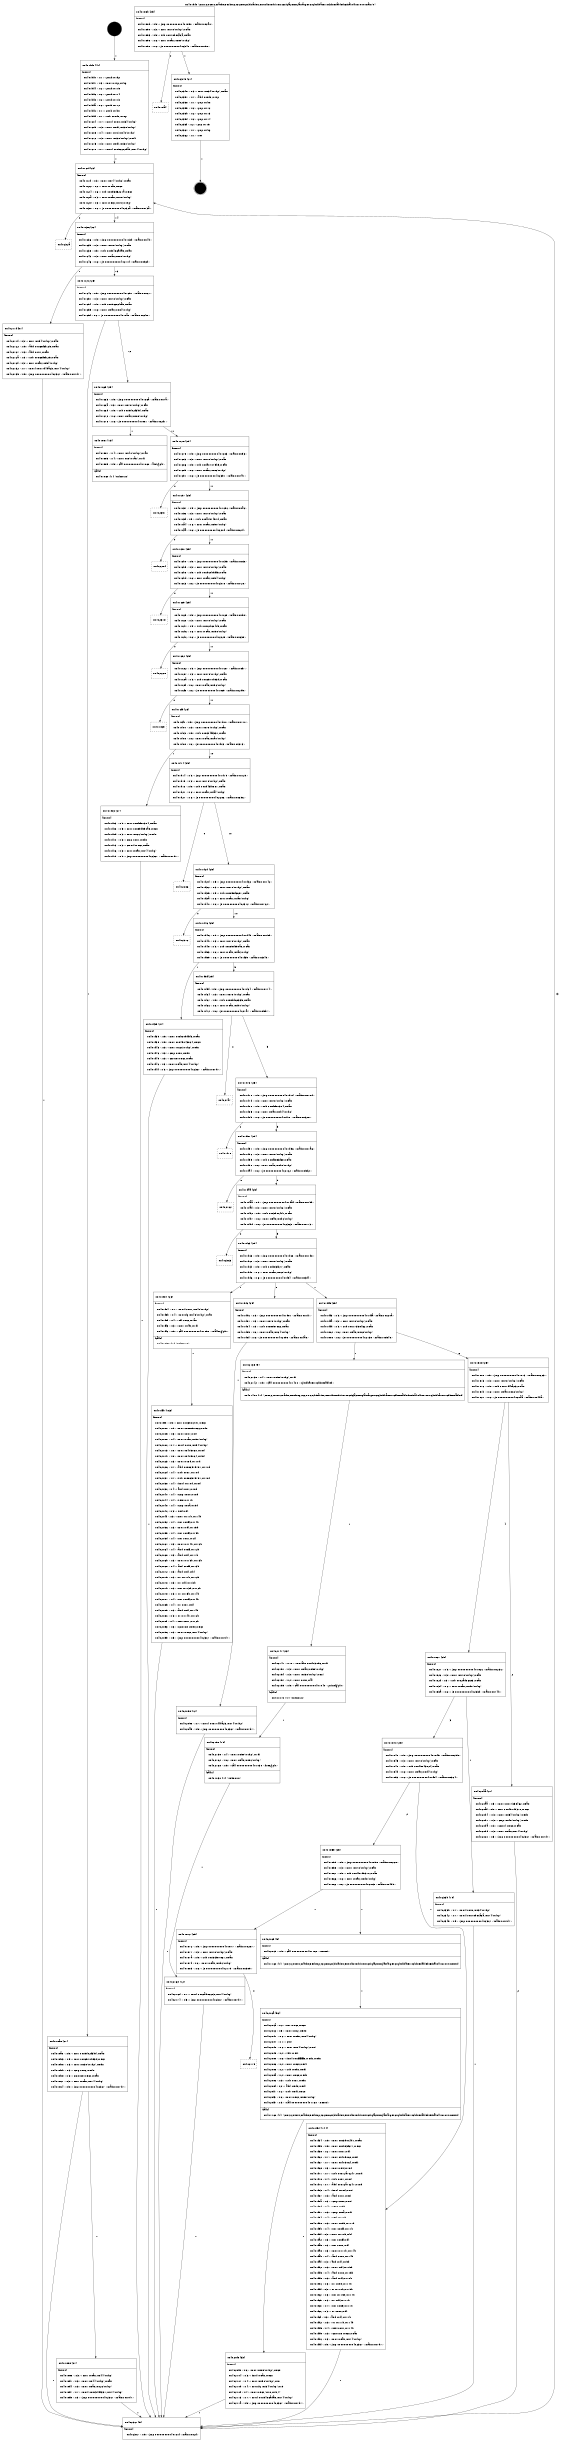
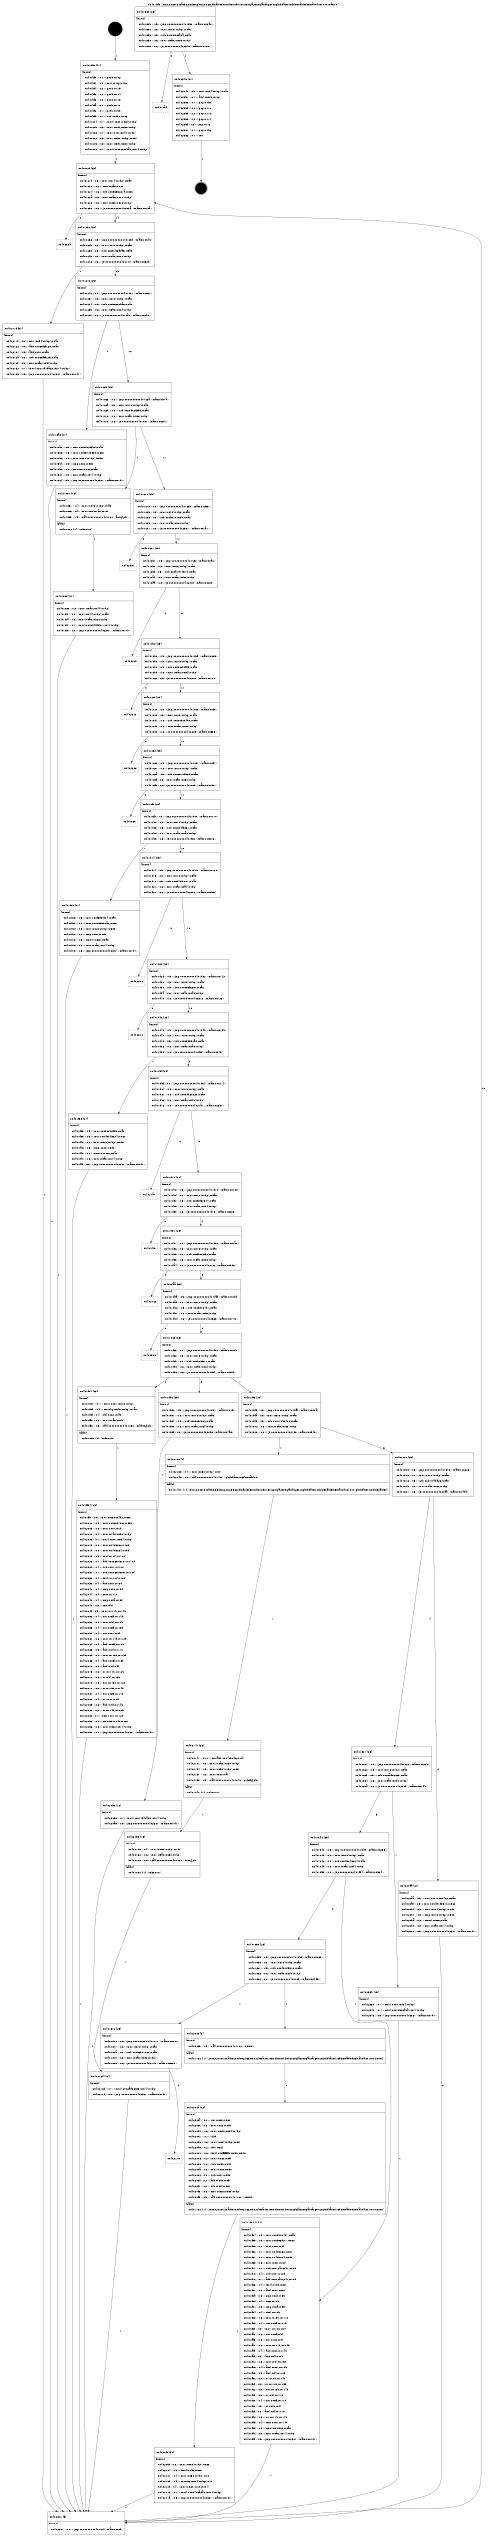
(92, 2224) -> (93, 562)
